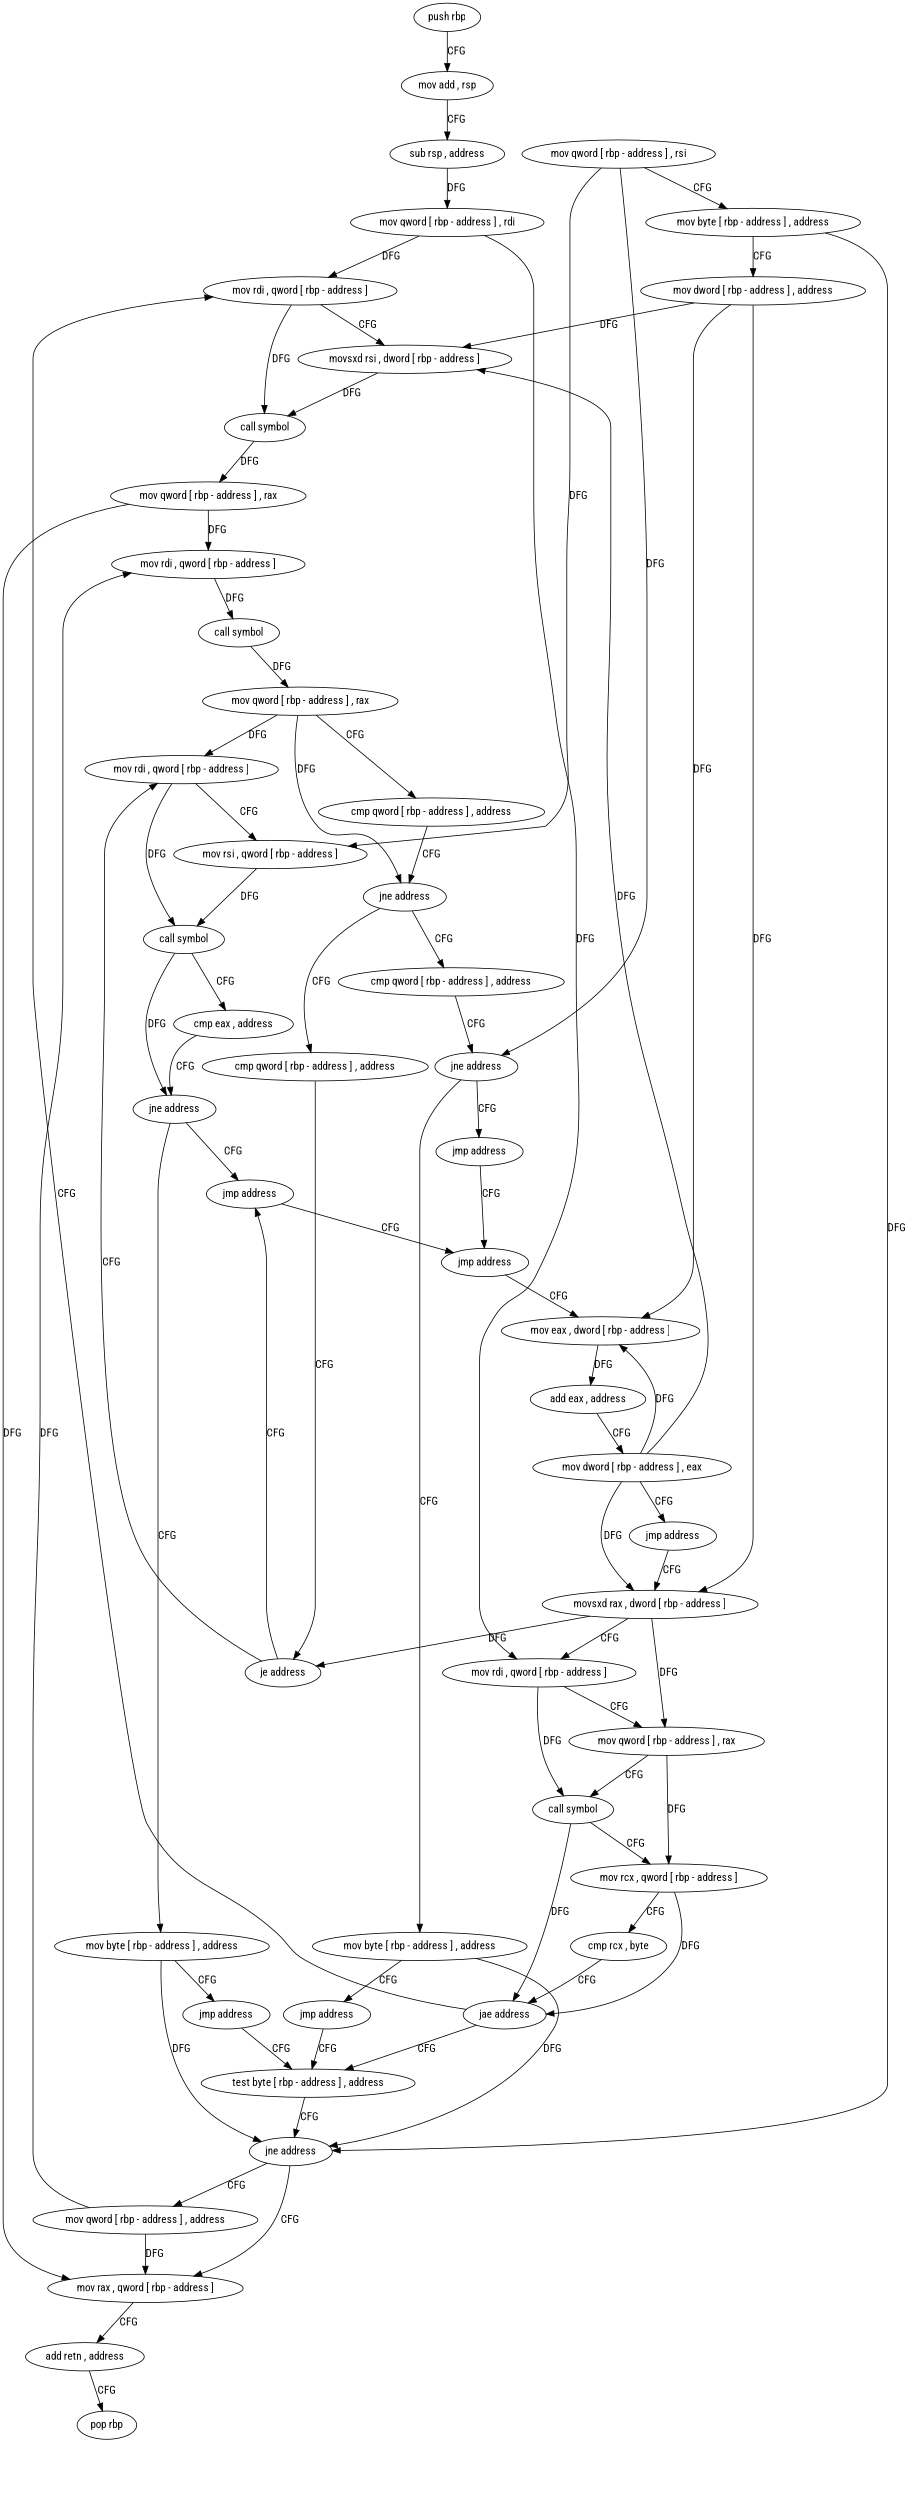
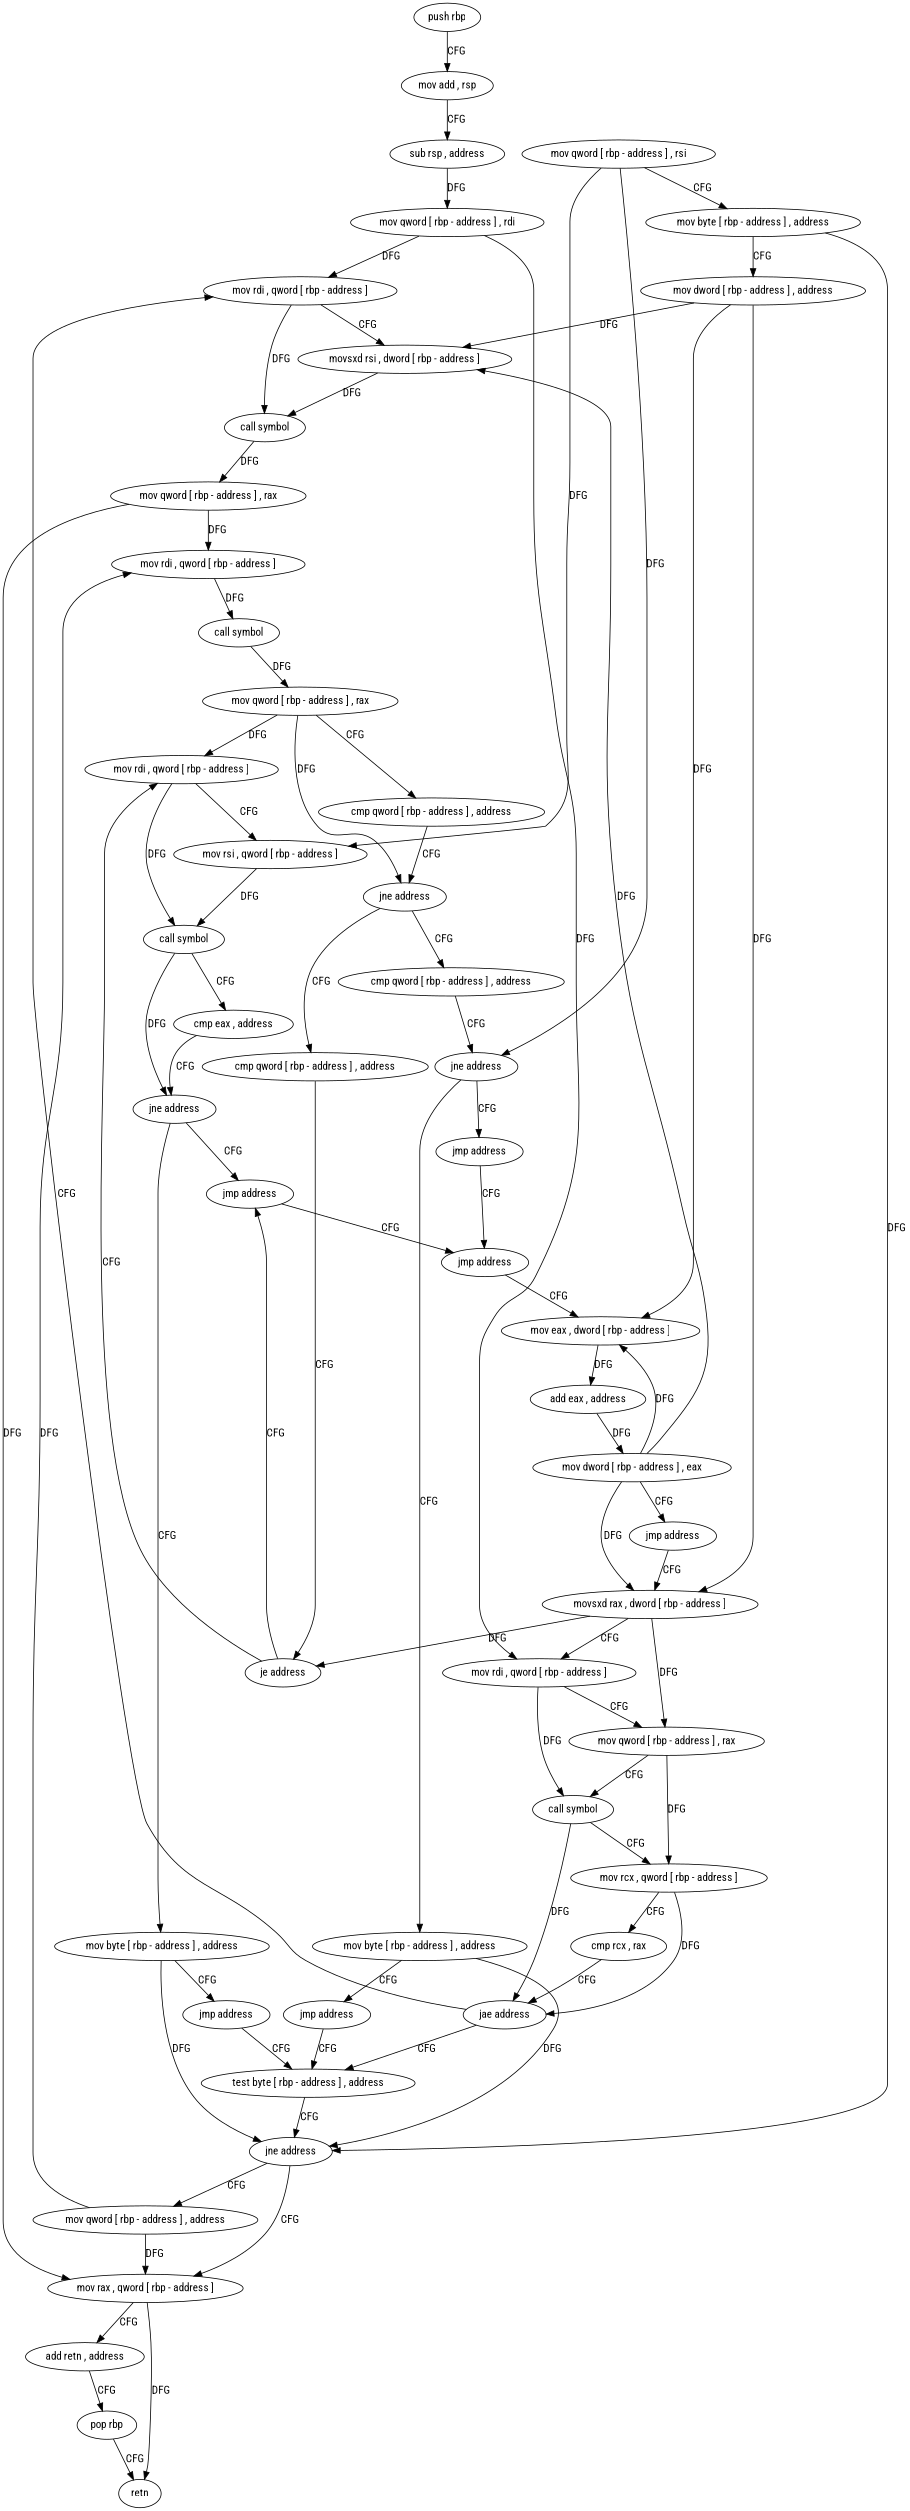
(622, 1433) -> (622, 1433)
(619, 1946) -> (619, 1946)
none -> (140, 2494)
